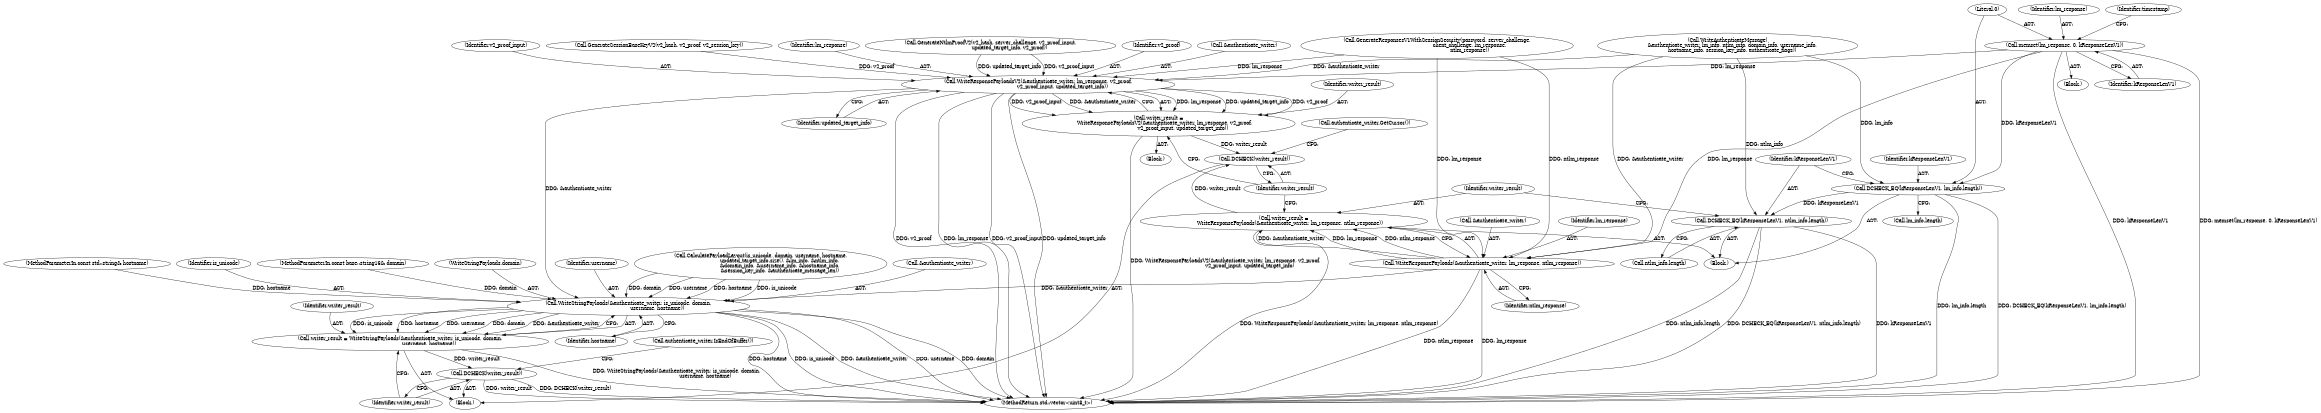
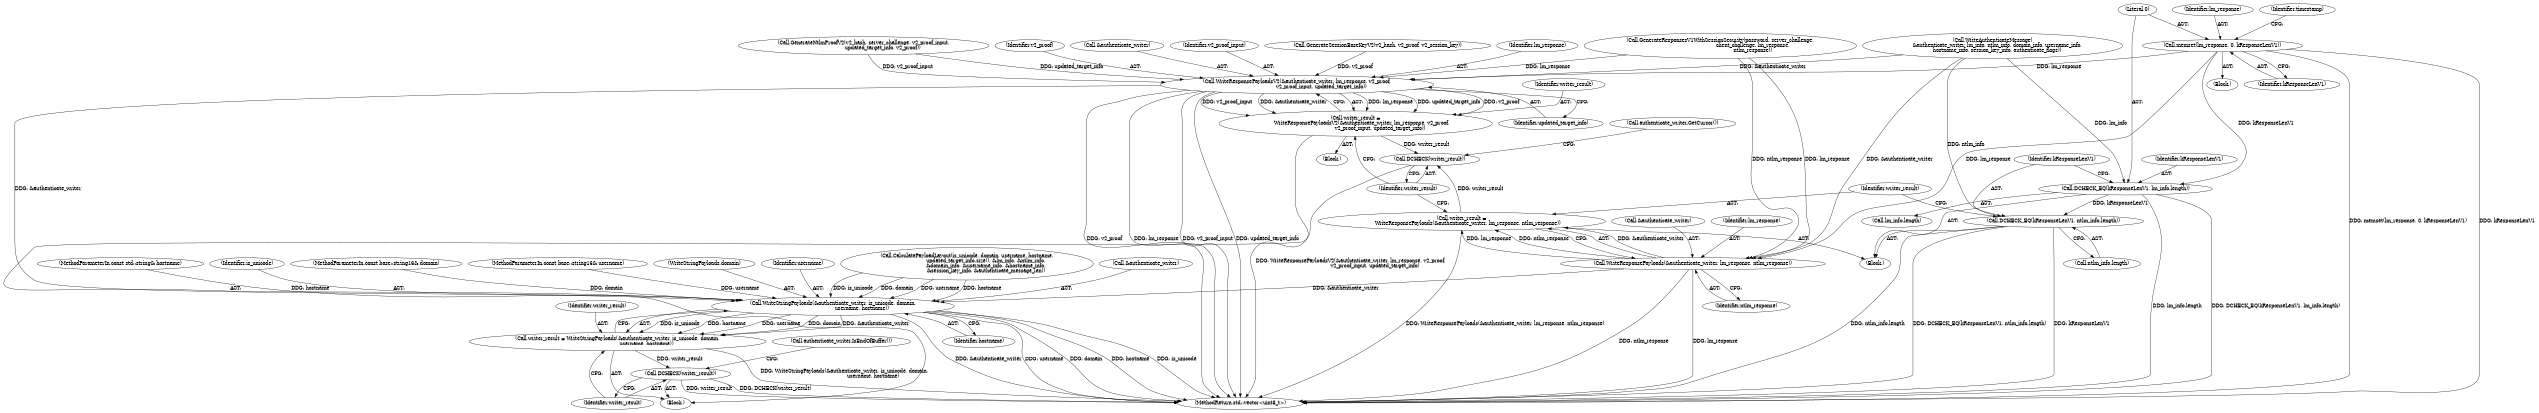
(1925, 204) -> (1987, 204)
none -> (558, 264)
